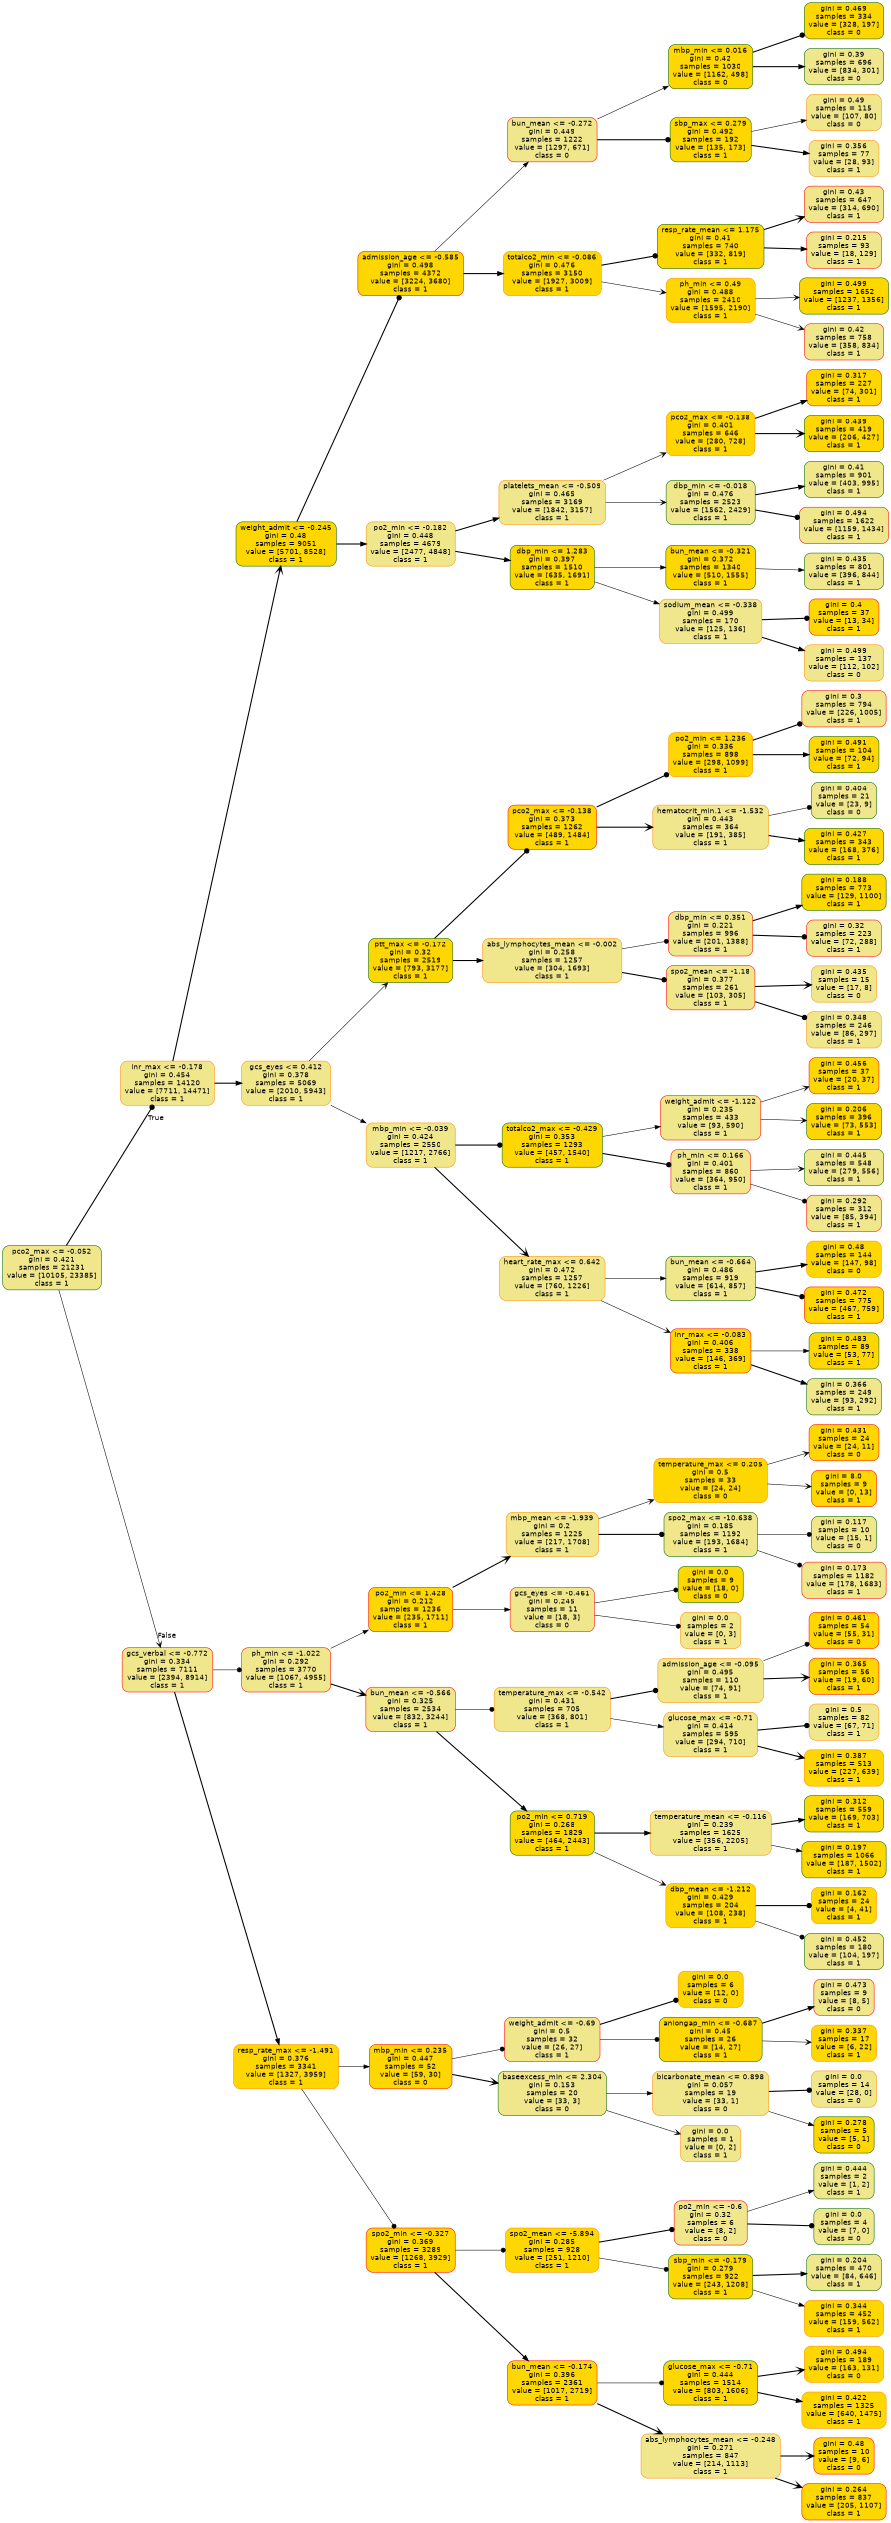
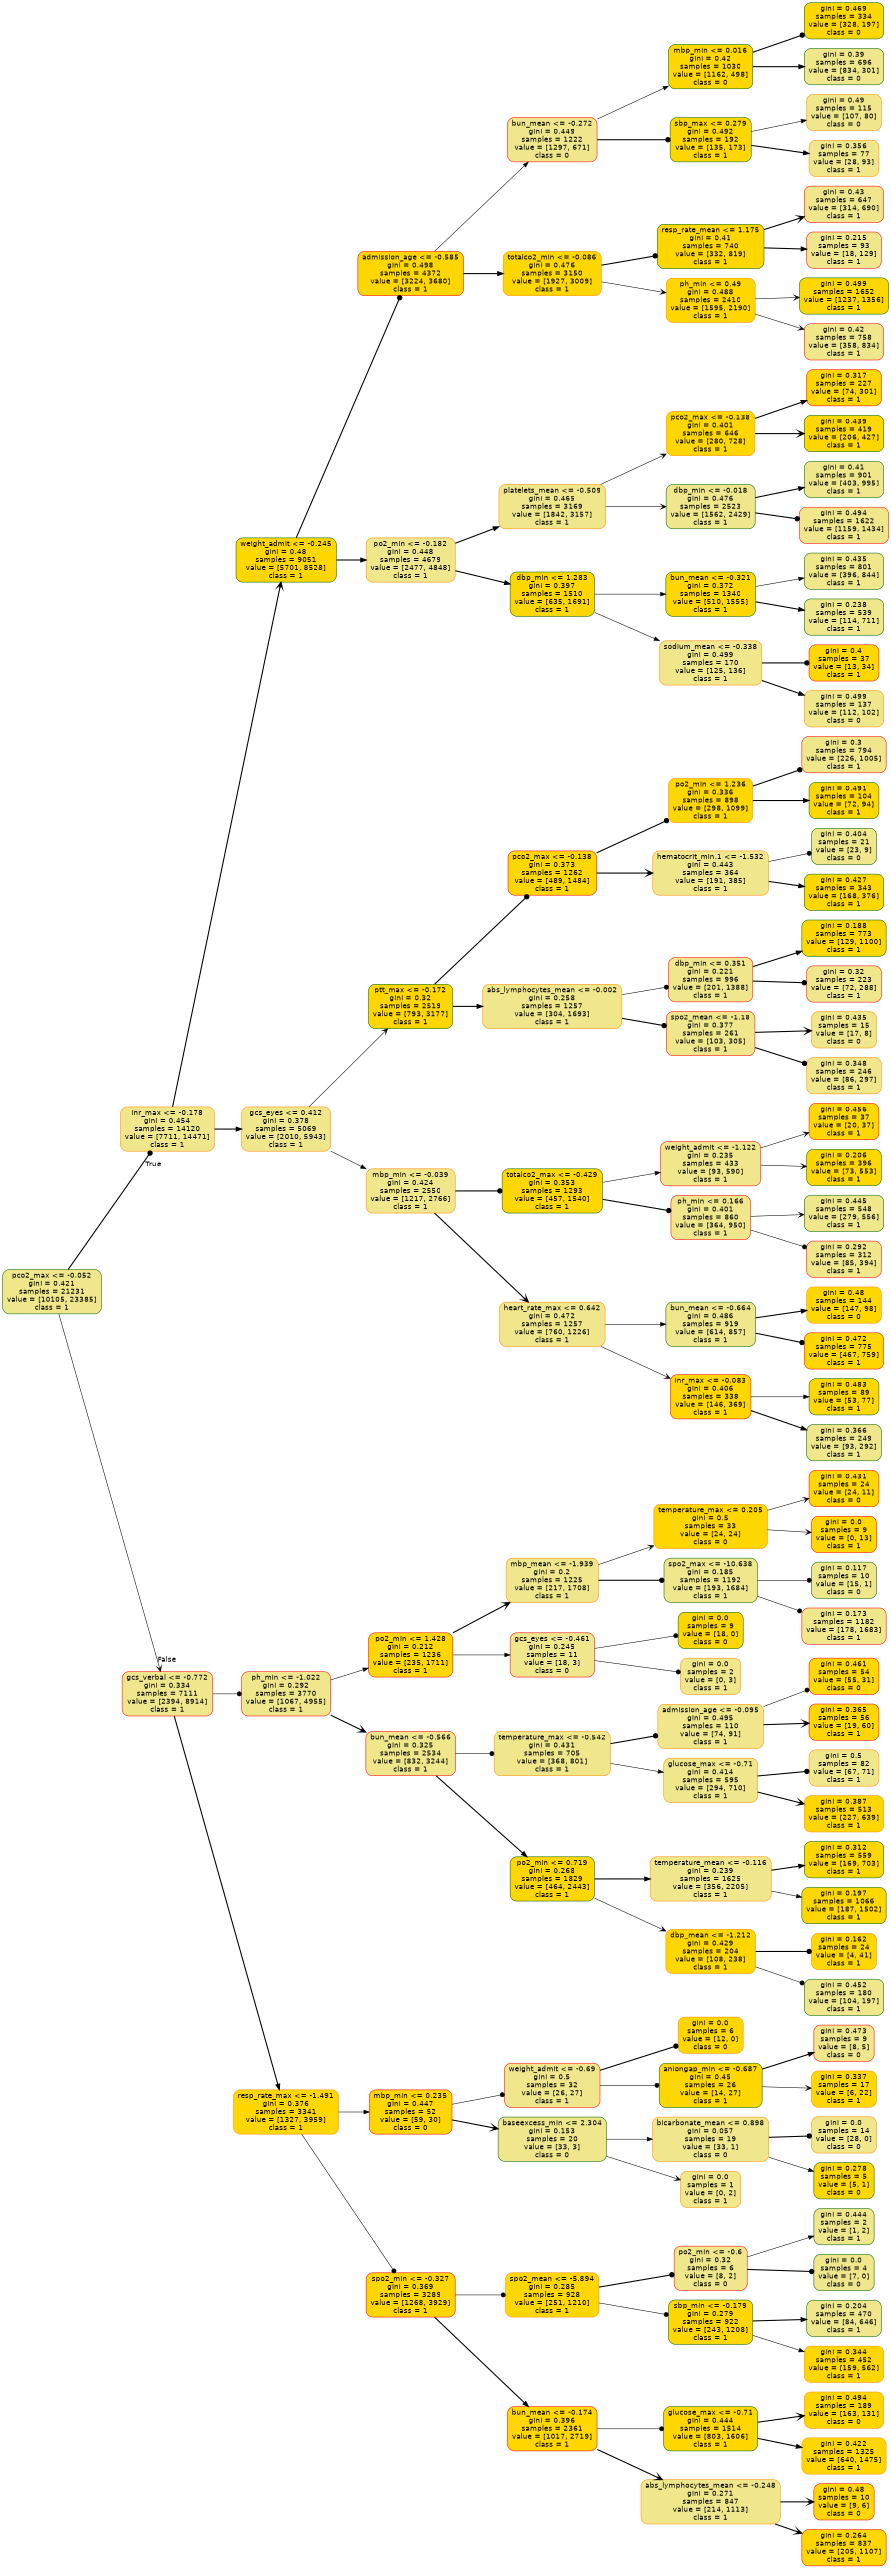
none -> (844, 617)
(844, 1489) -> (844, 1534)
